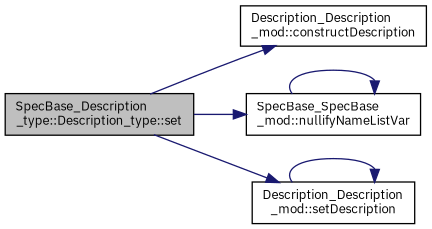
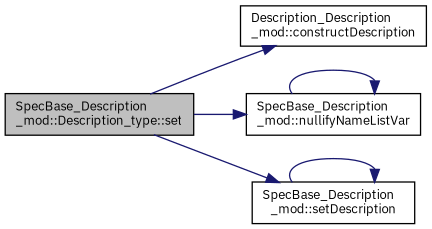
(99, 114) -> (99, 114)
(333, 114) -> (333, 114)
(333, 203) -> (333, 203)
